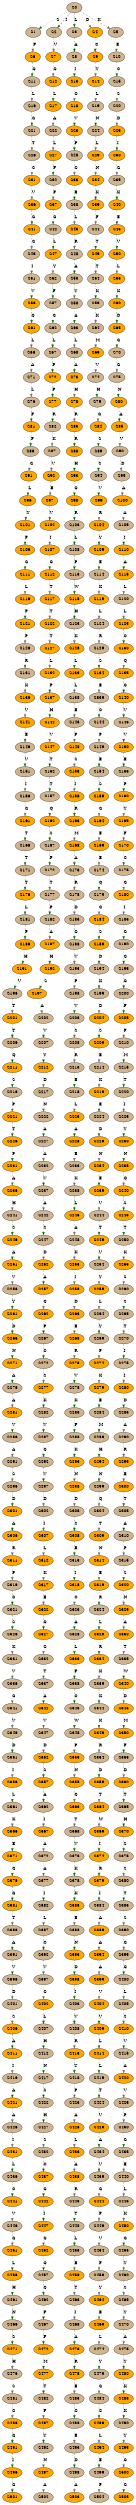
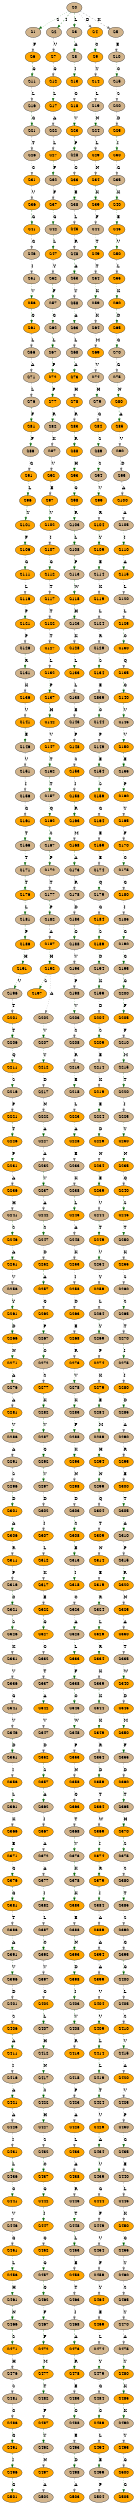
(25, 758) -> (25, 758)
(40, 1005) -> (50, 993)
(125, 1573) -> (125, 1573)
(74, 2065) -> none
